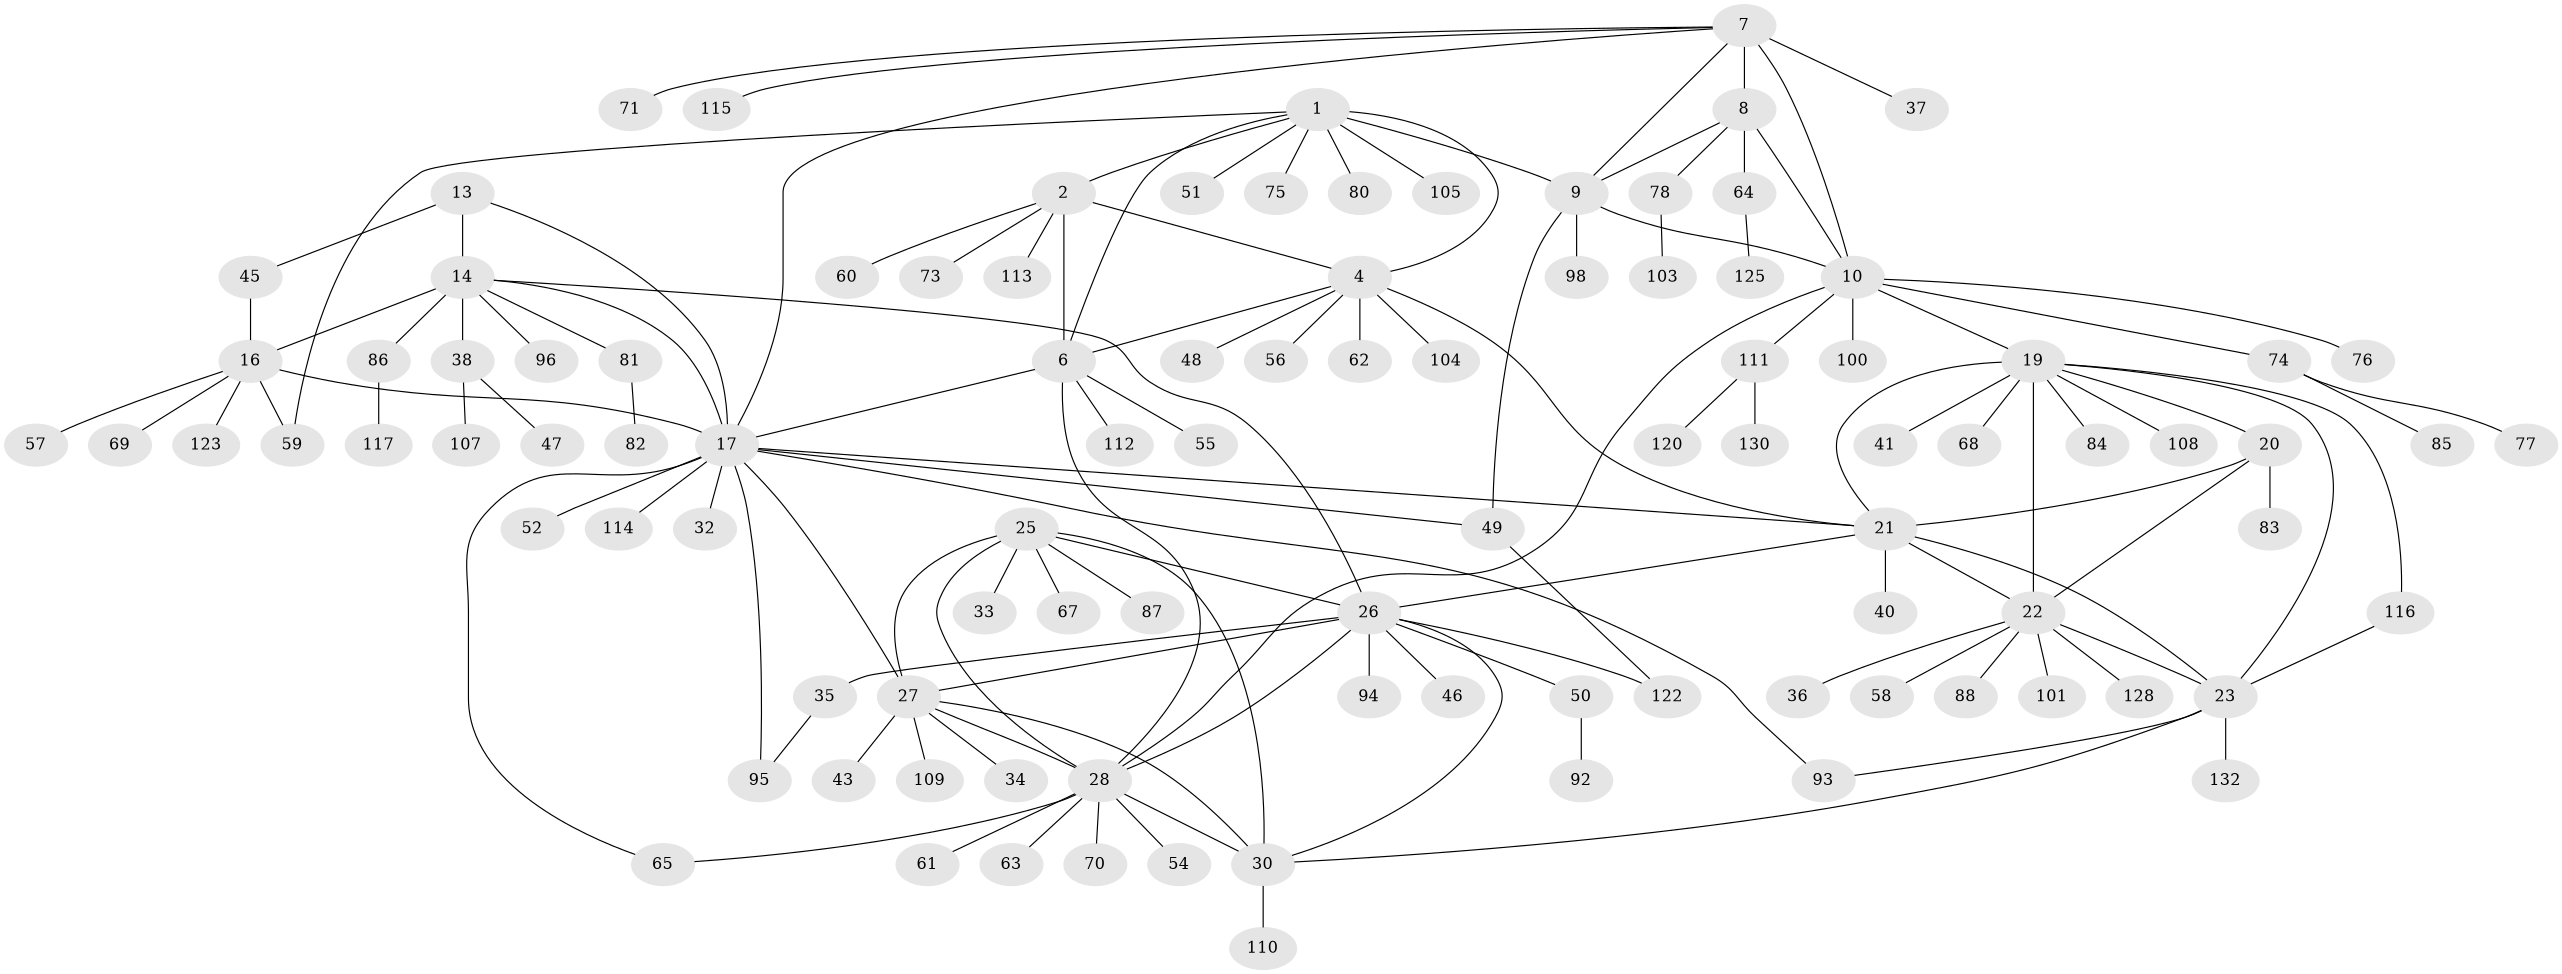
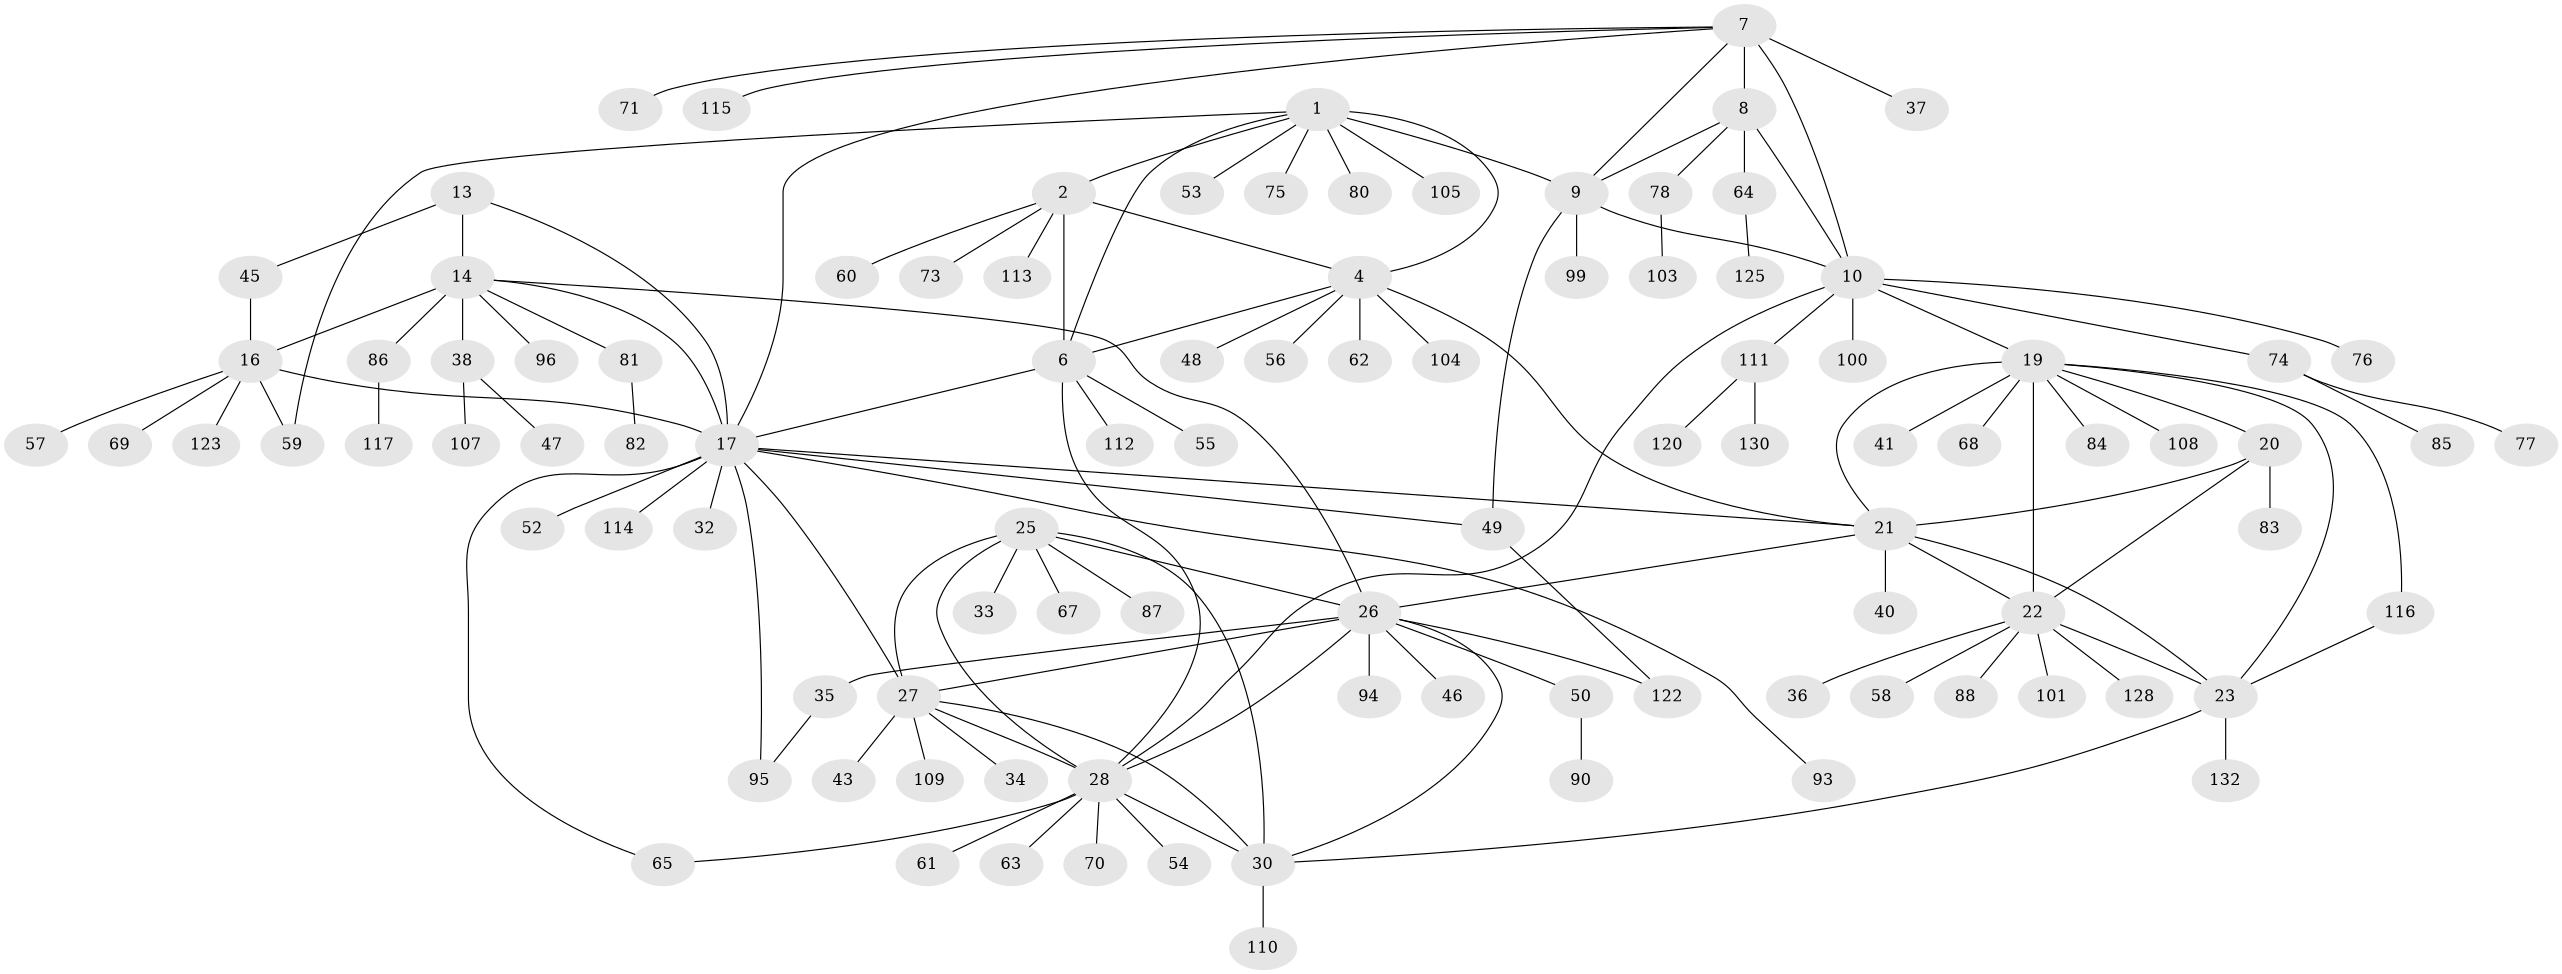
(1192, 193) -> (1192, 193)
(1577, 277) -> (1577, 277)
(2029, 749) -> none
(1581, 781) -> (1581, 781)
